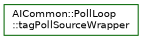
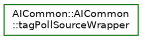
(71, 20) -> (71, 20)
